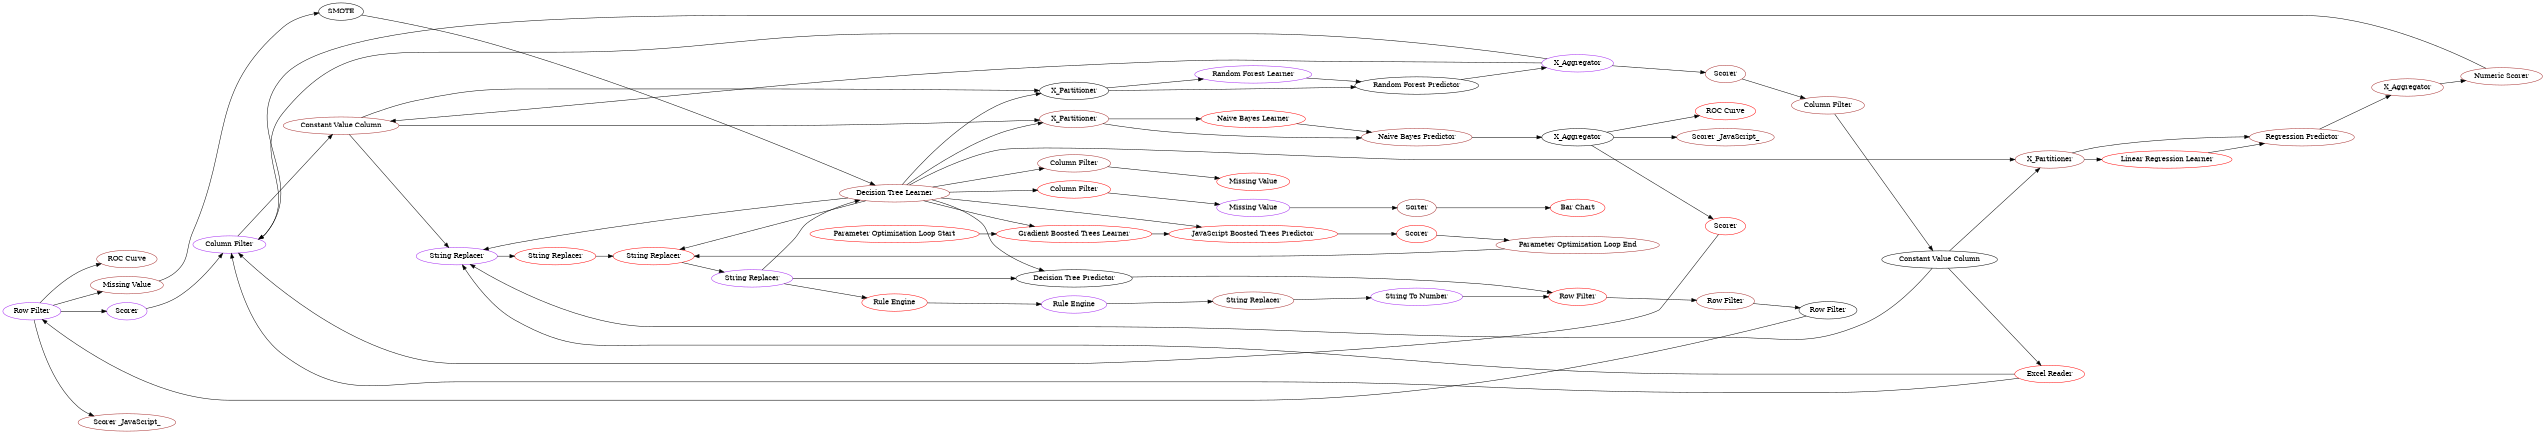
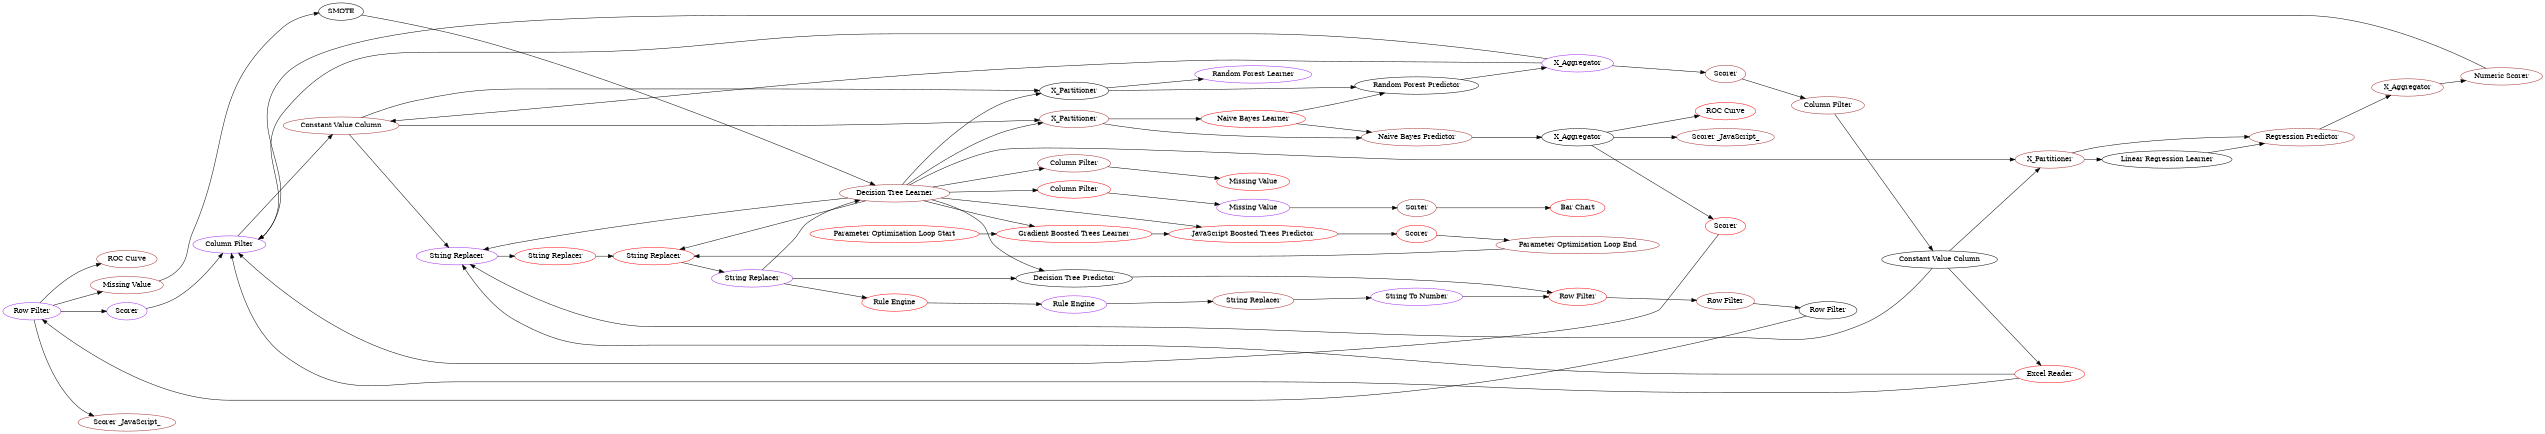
(1331, 80) -> (1335, 104)
(2167, 159) -> (2167, 159)
